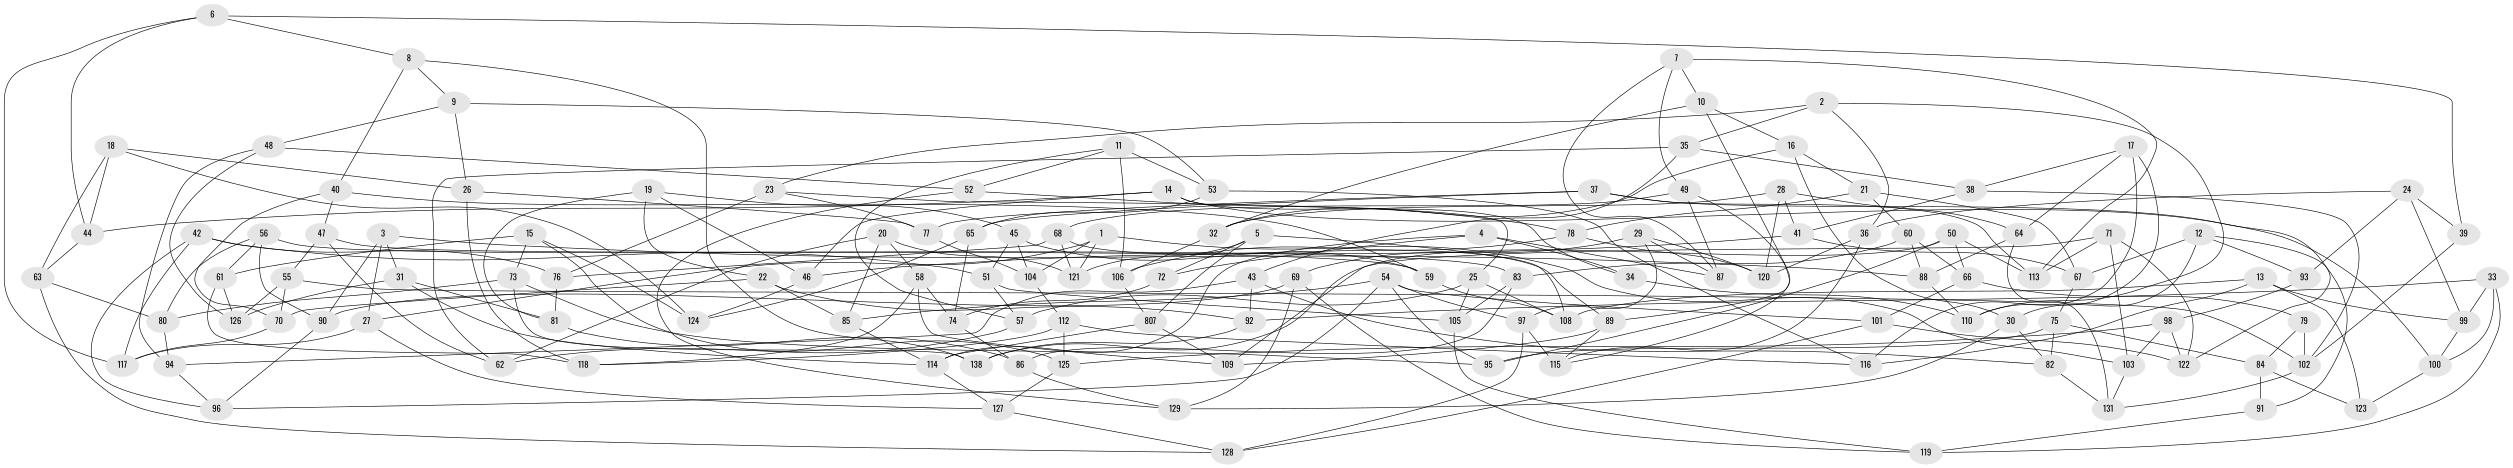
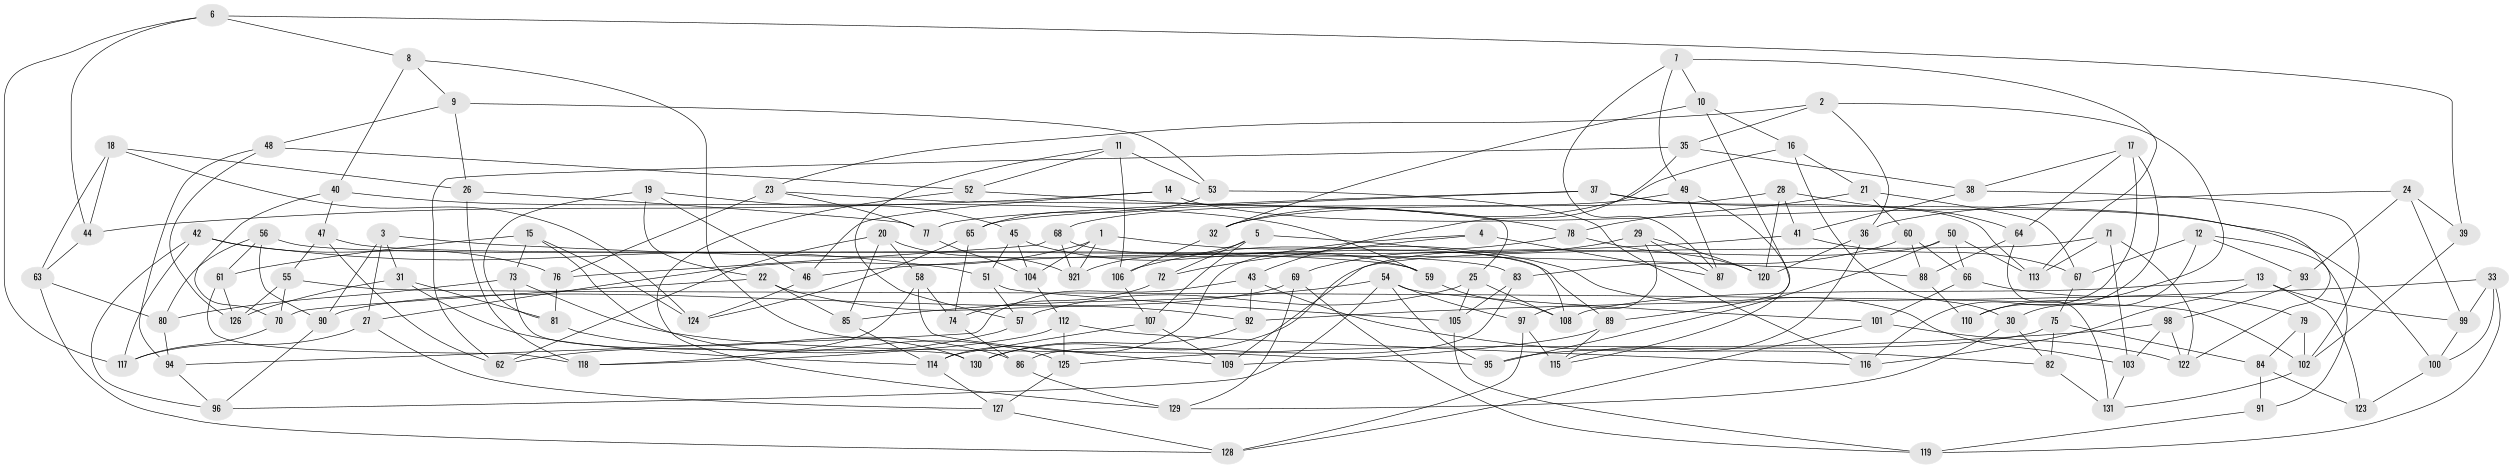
(1074, 278) -> (1074, 278)
(1630, 278) -> none
(1150, 322) -> (1150, 322)
(976, 366) -> (976, 366)
